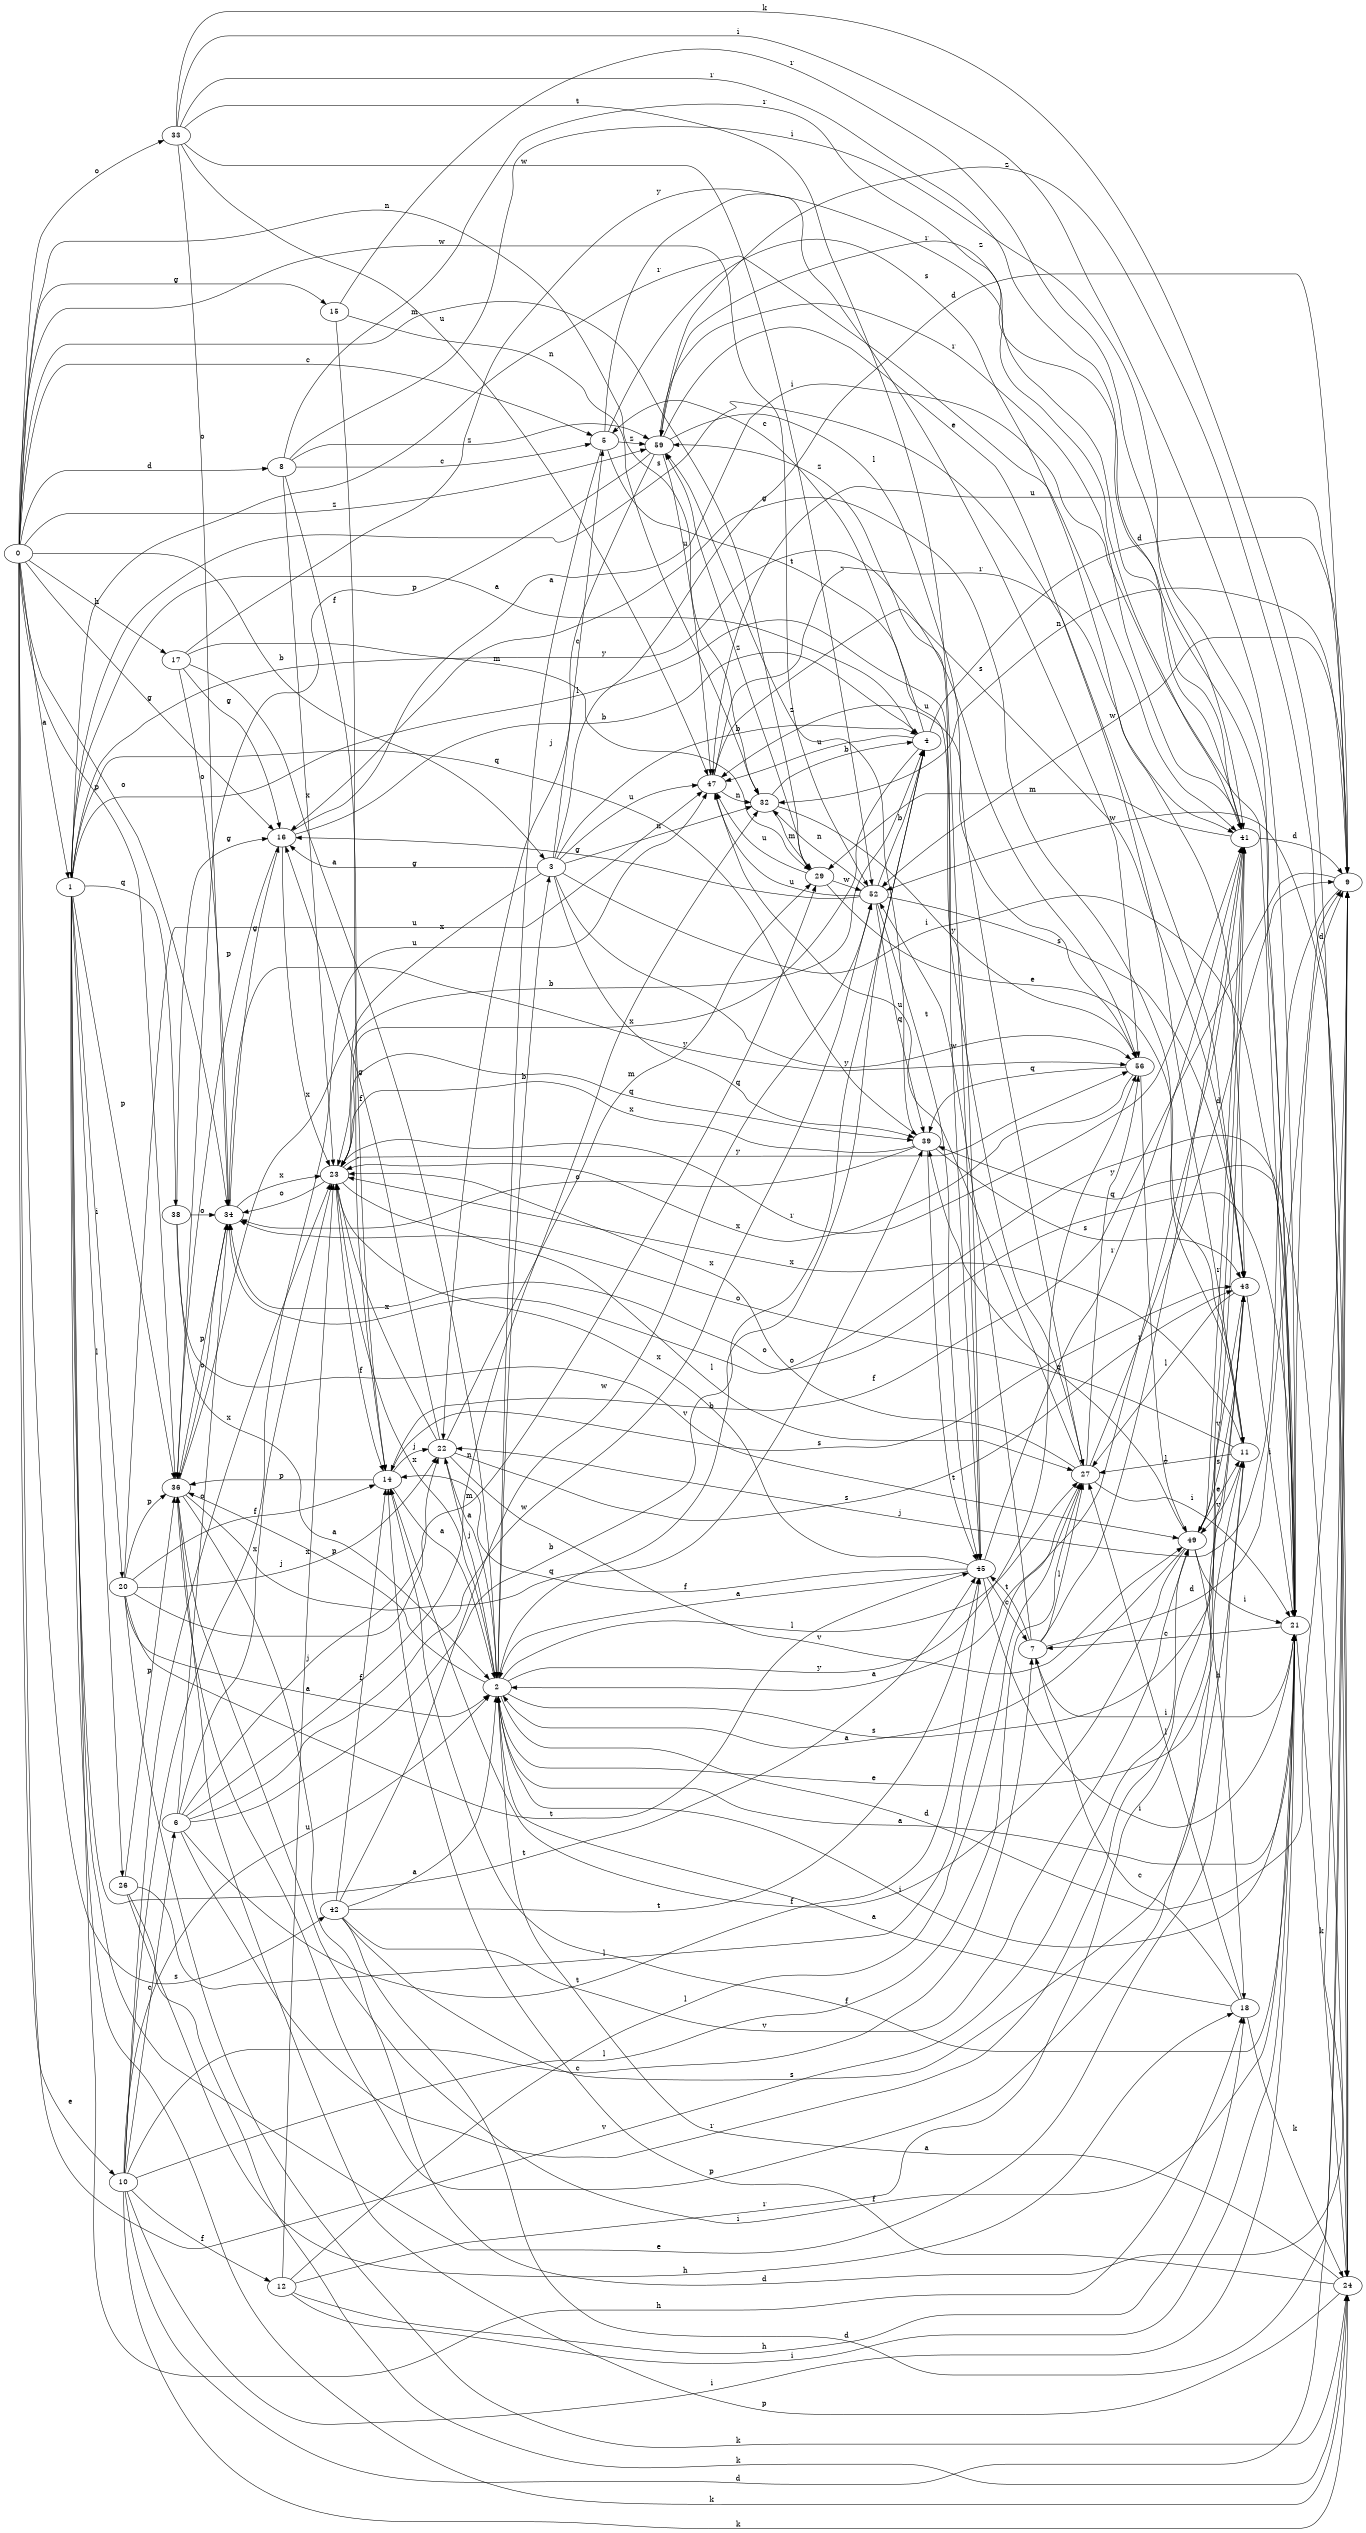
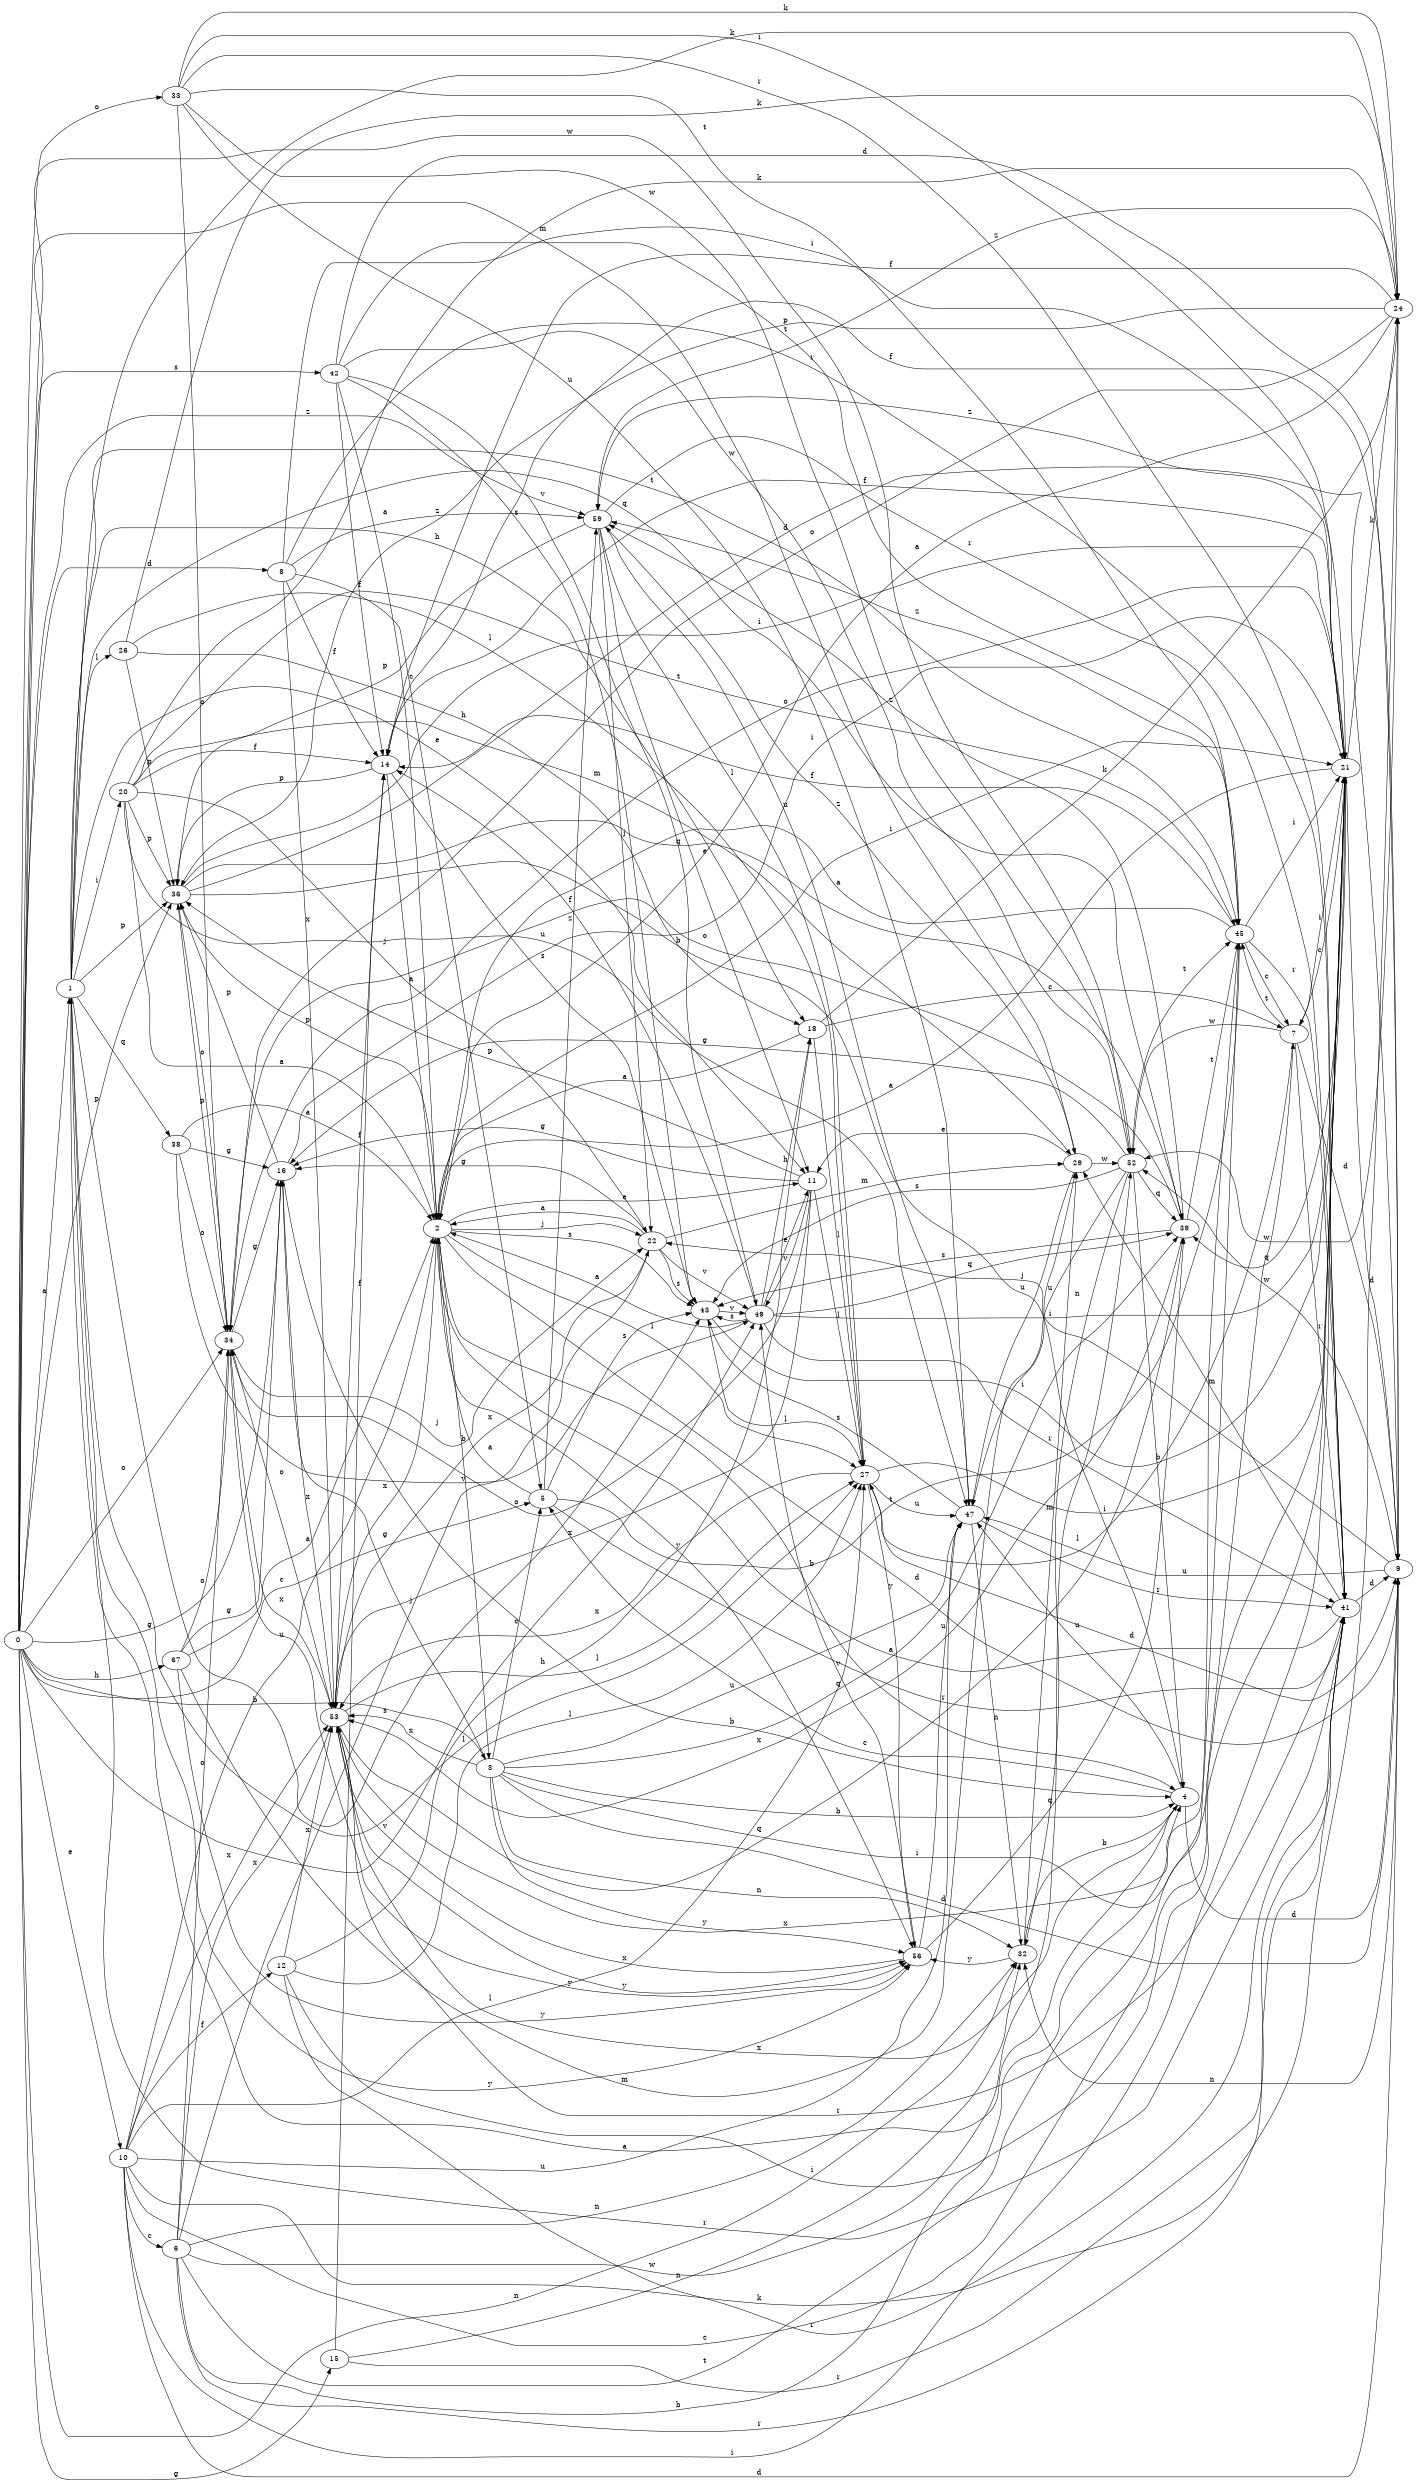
(176, 660) -> (176, 1660)
(335, 1175) -> (335, 1717)
(404, 1459) -> (449, 1446)
